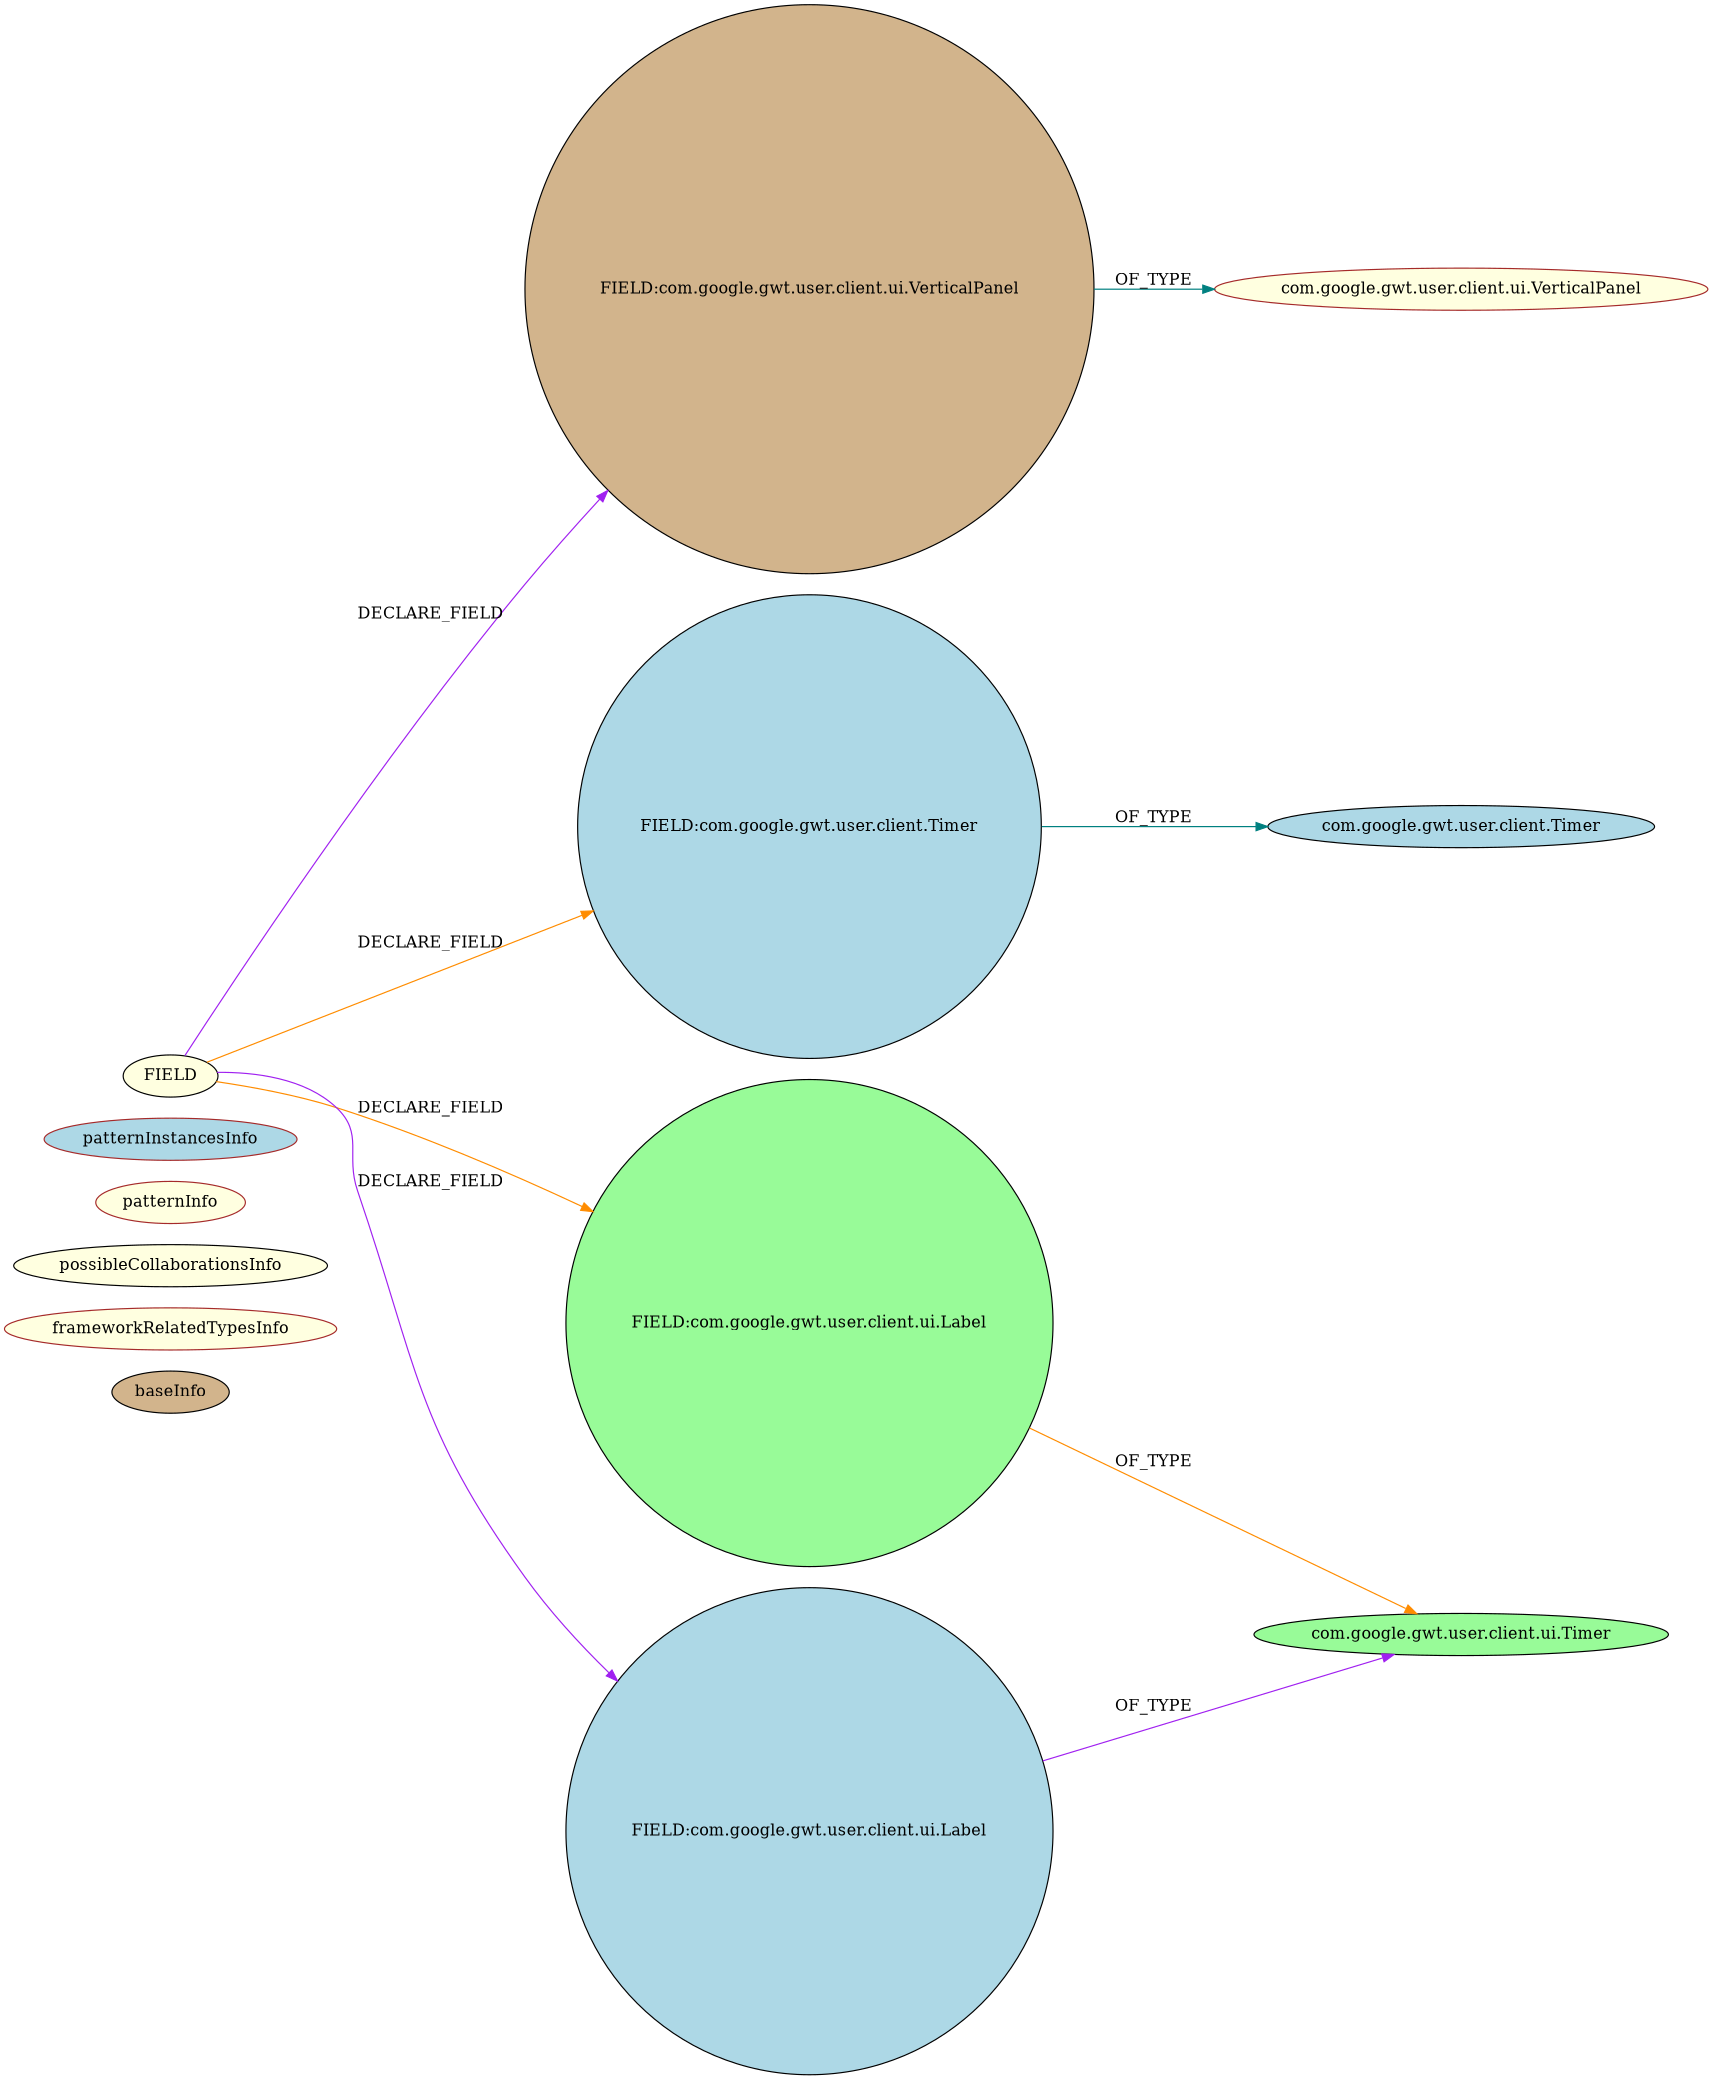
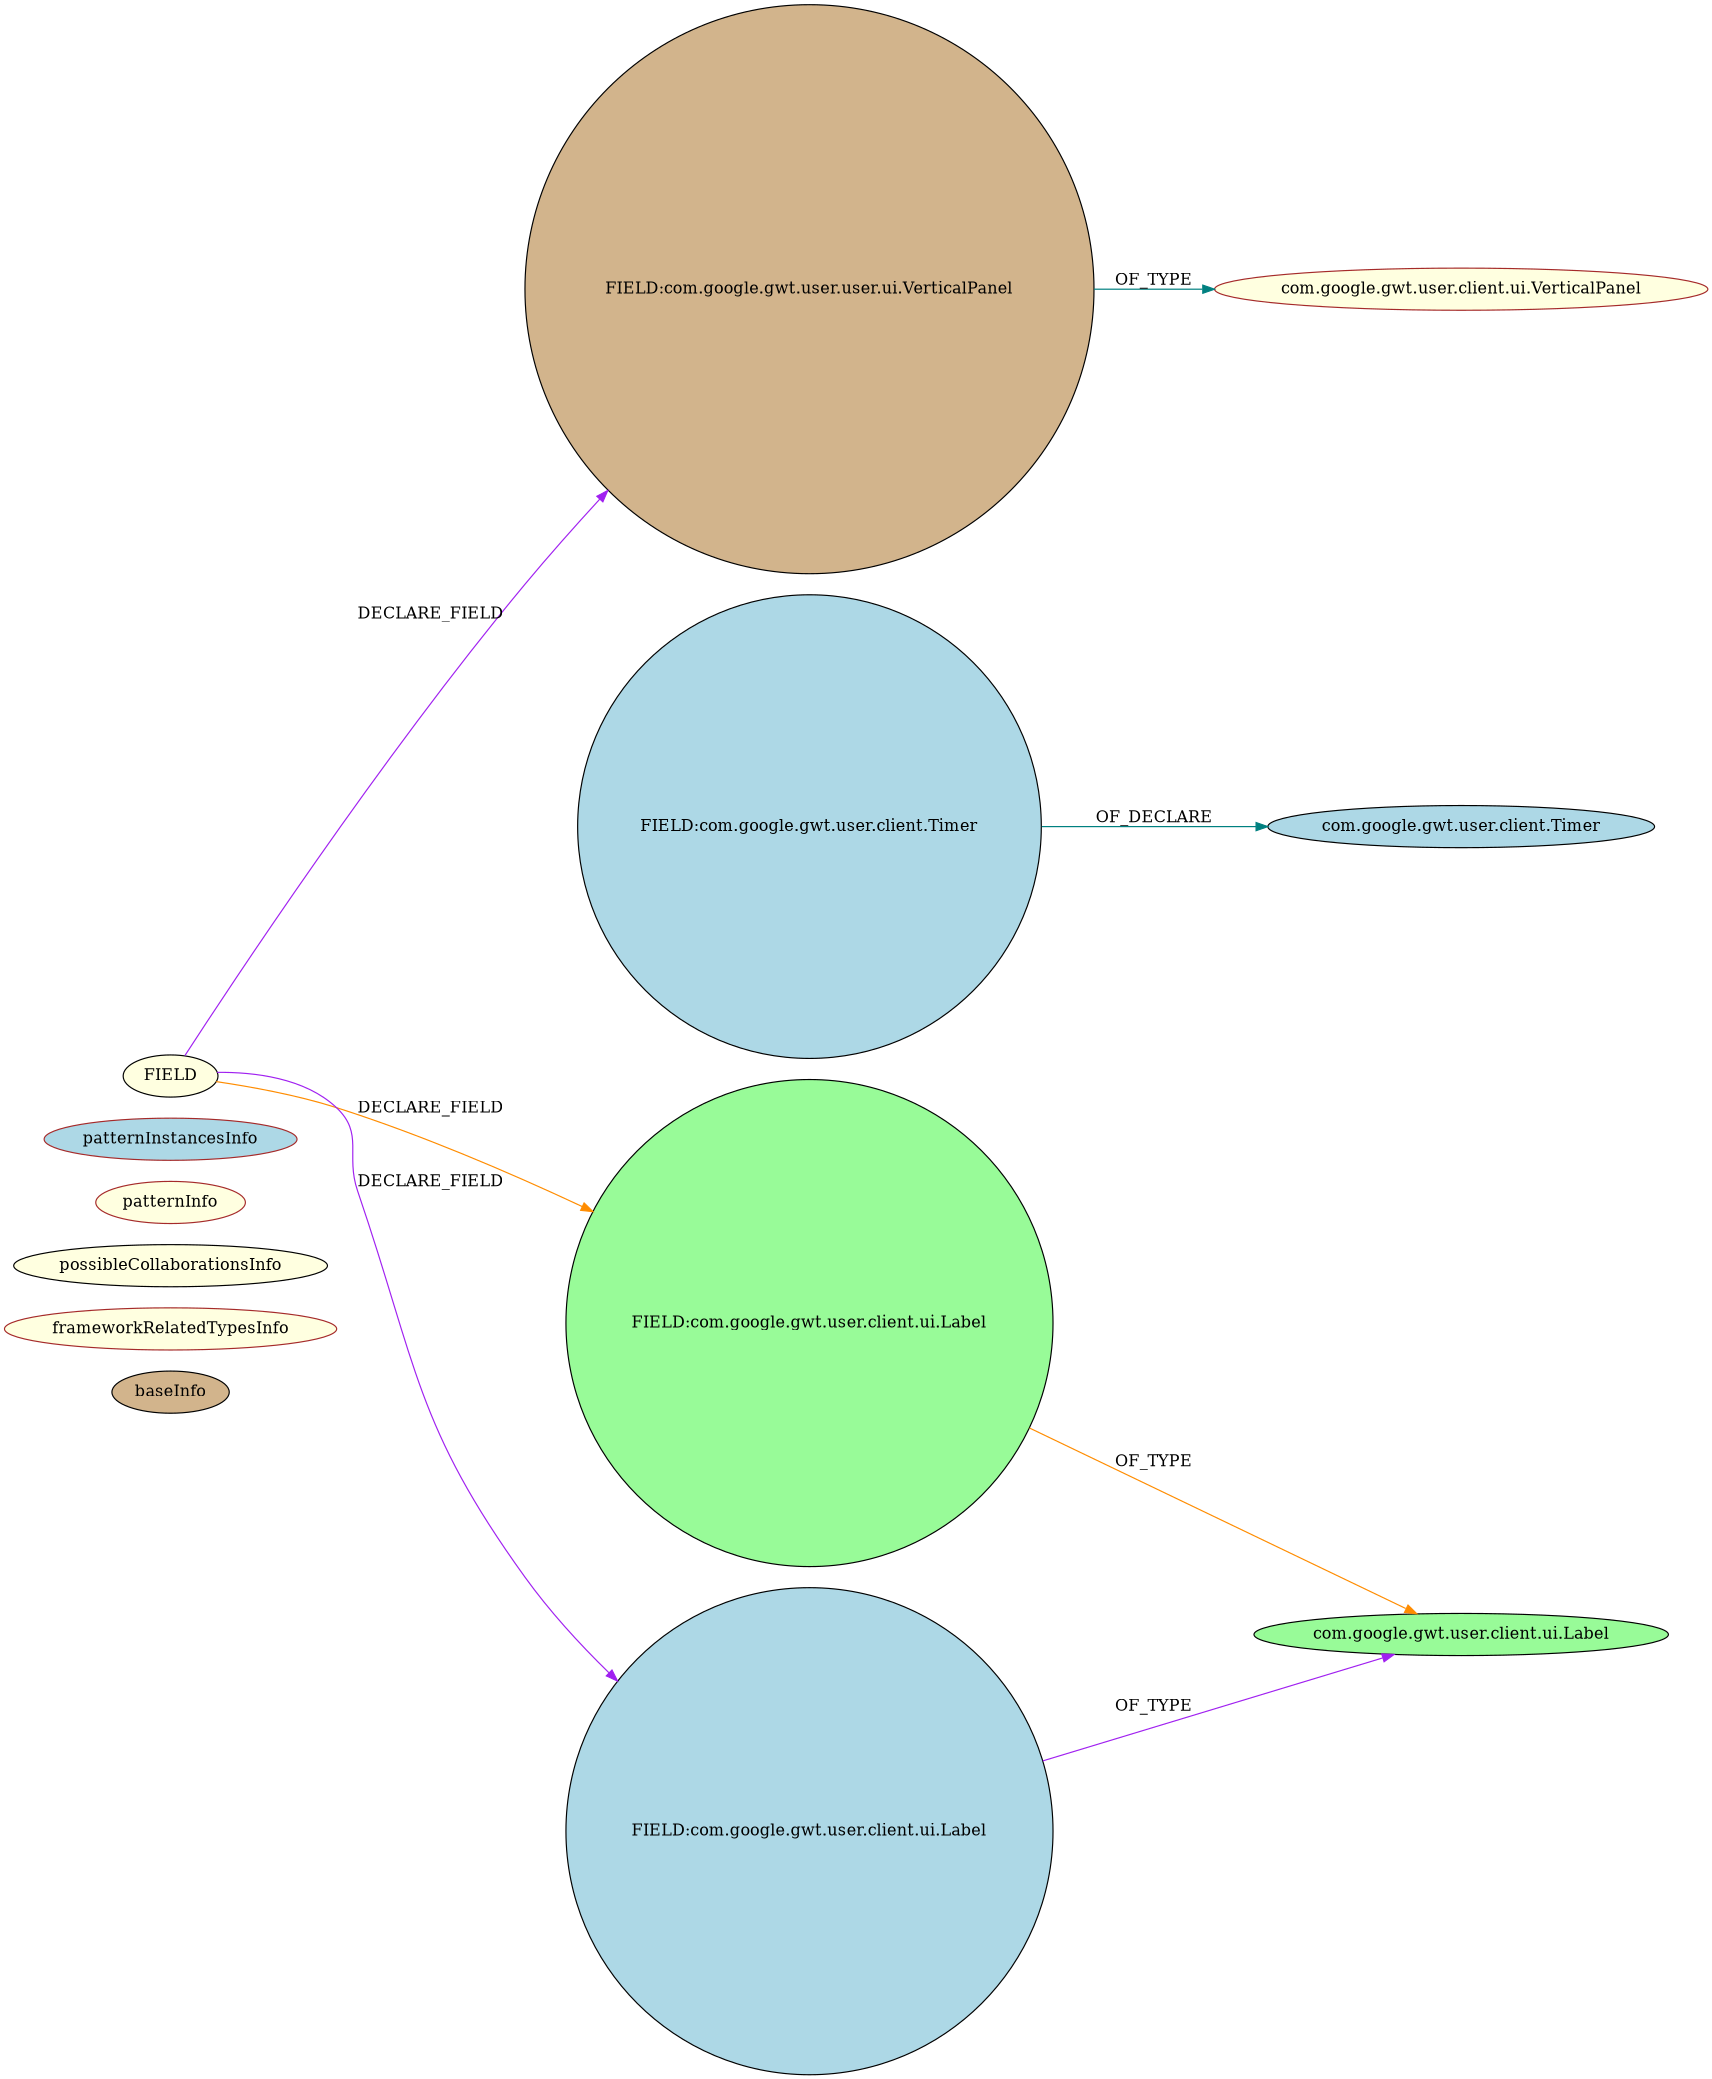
(809, 289) -> (809, 289)
(1154, 818) -> (1154, 818)
(394, 989) -> none
(1461, 1634) -> (1461, 1634)
